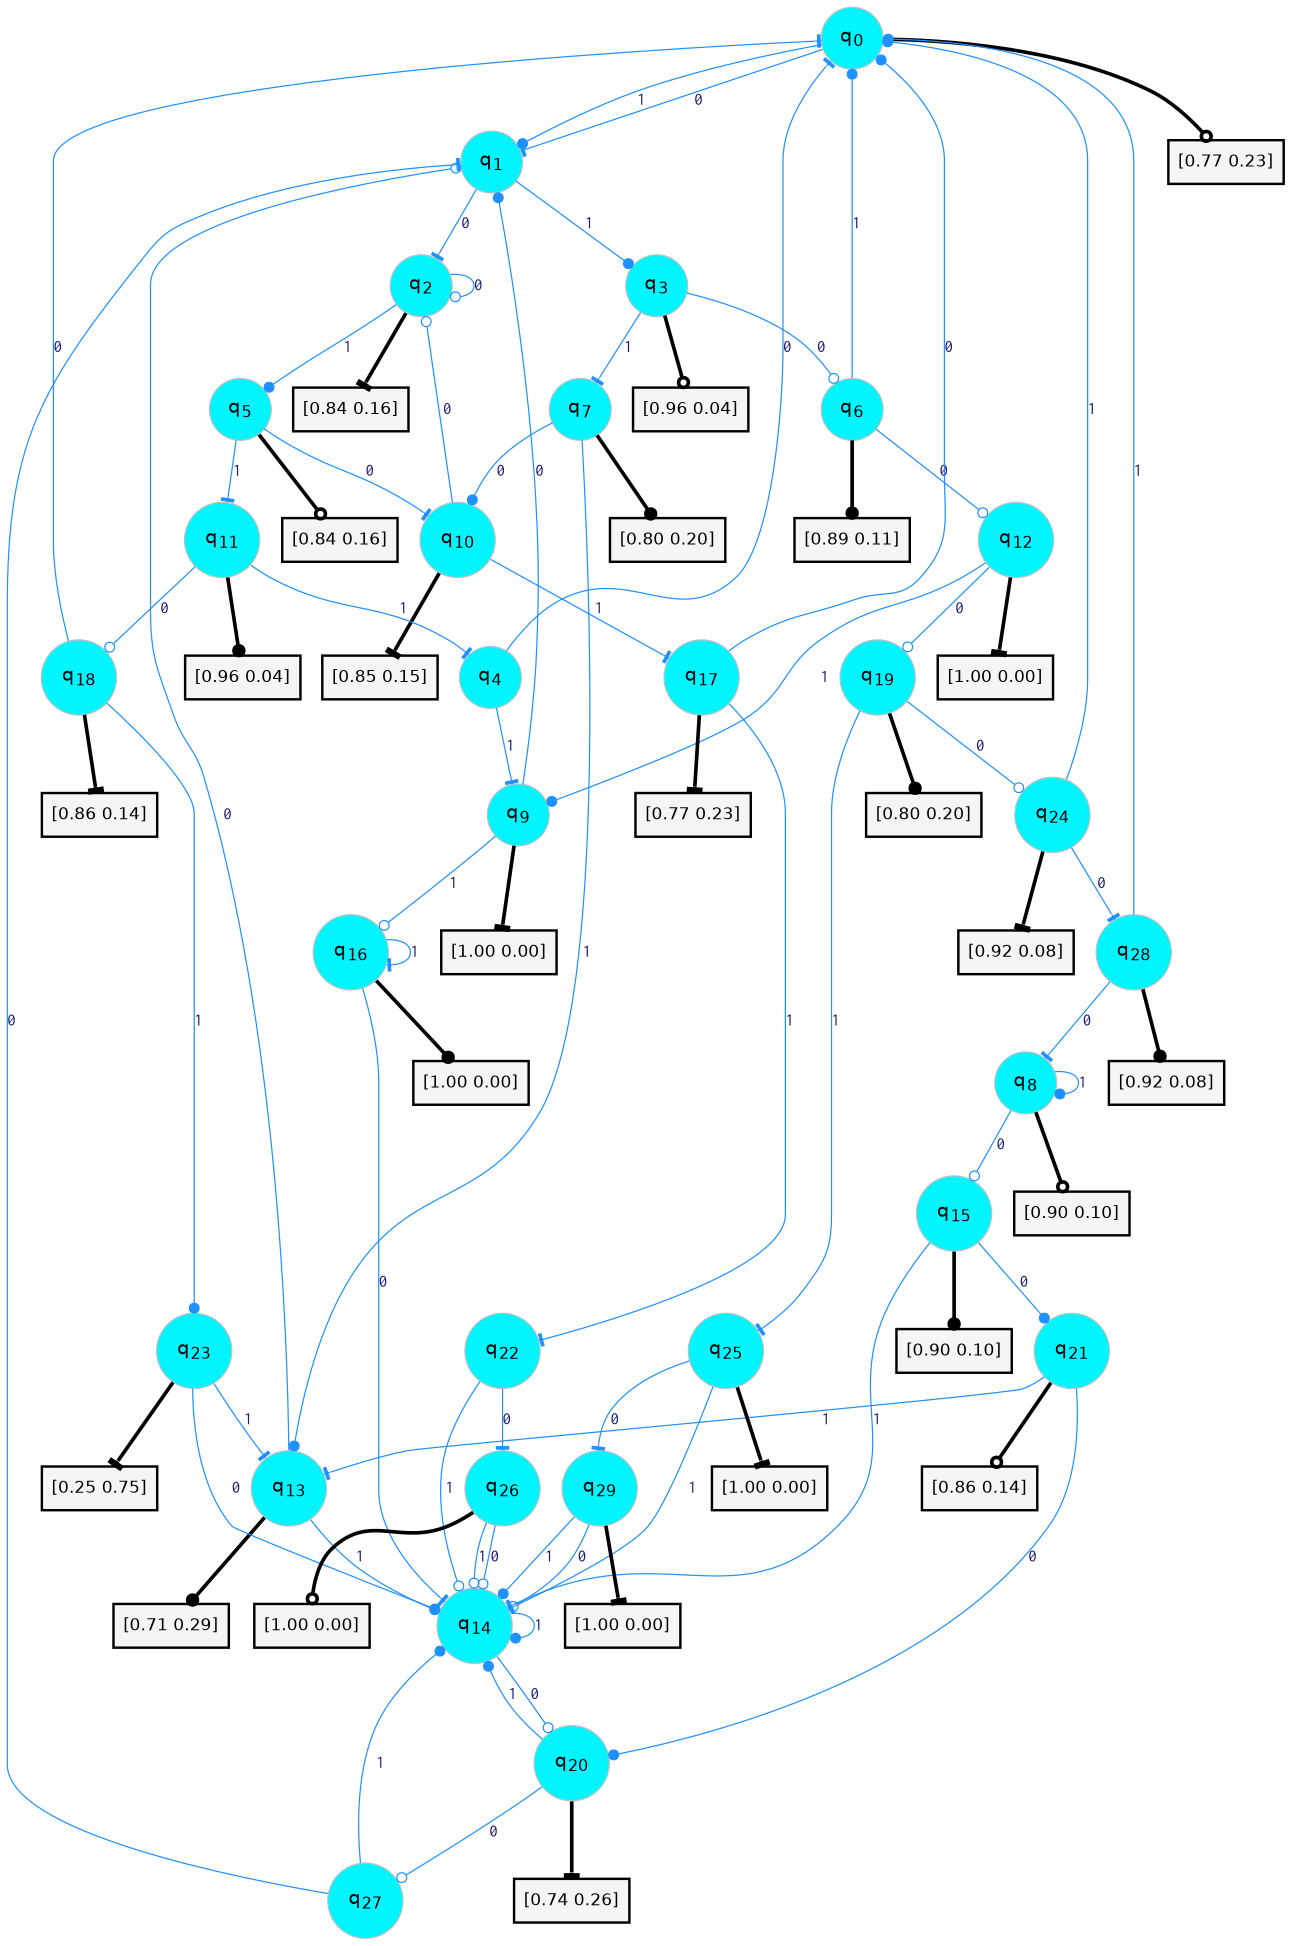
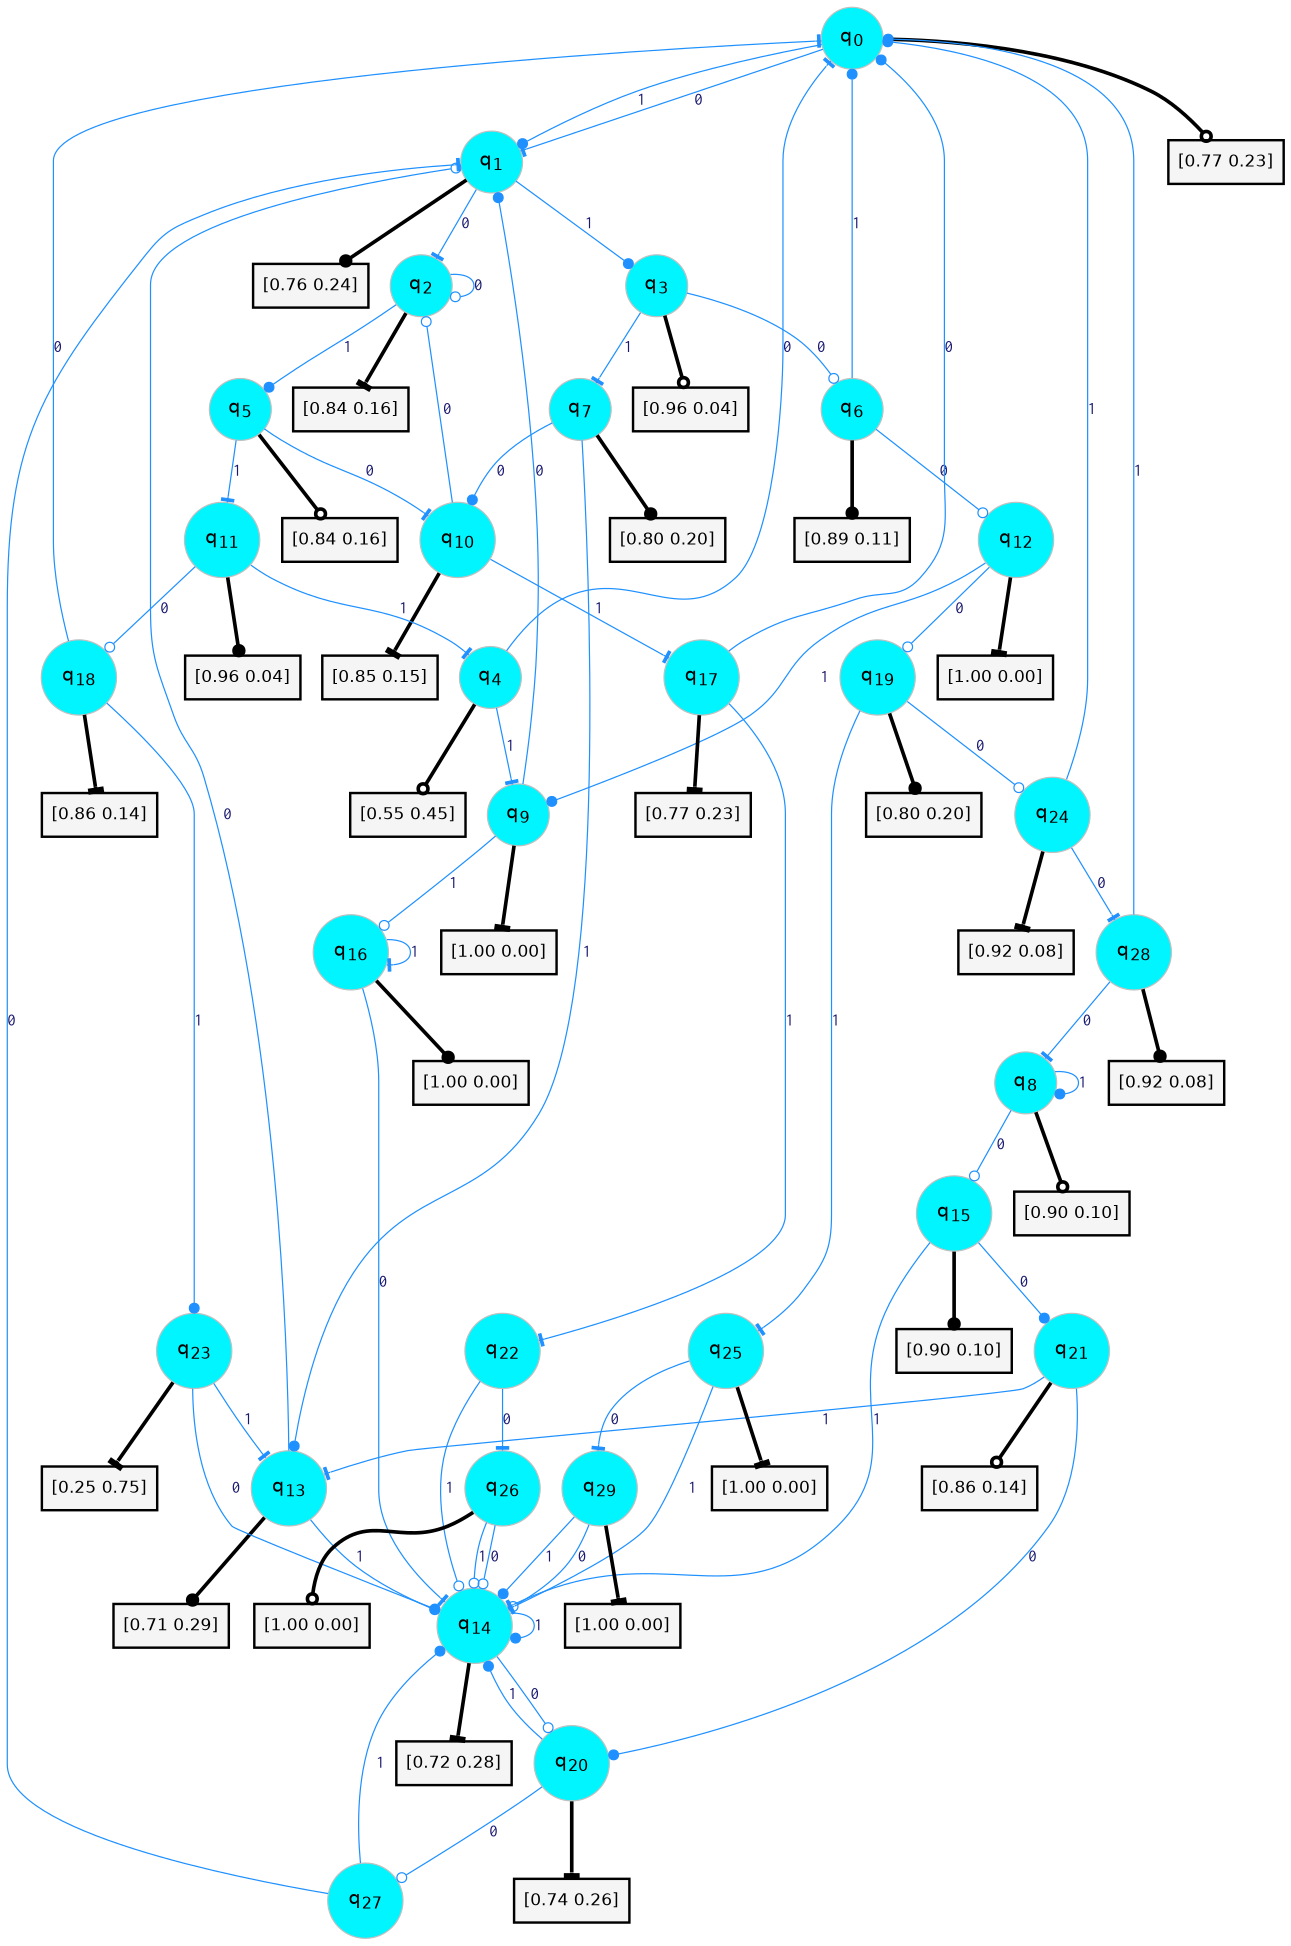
none -> (311, 286)
none -> (408, 815)
none -> (454, 1763)
